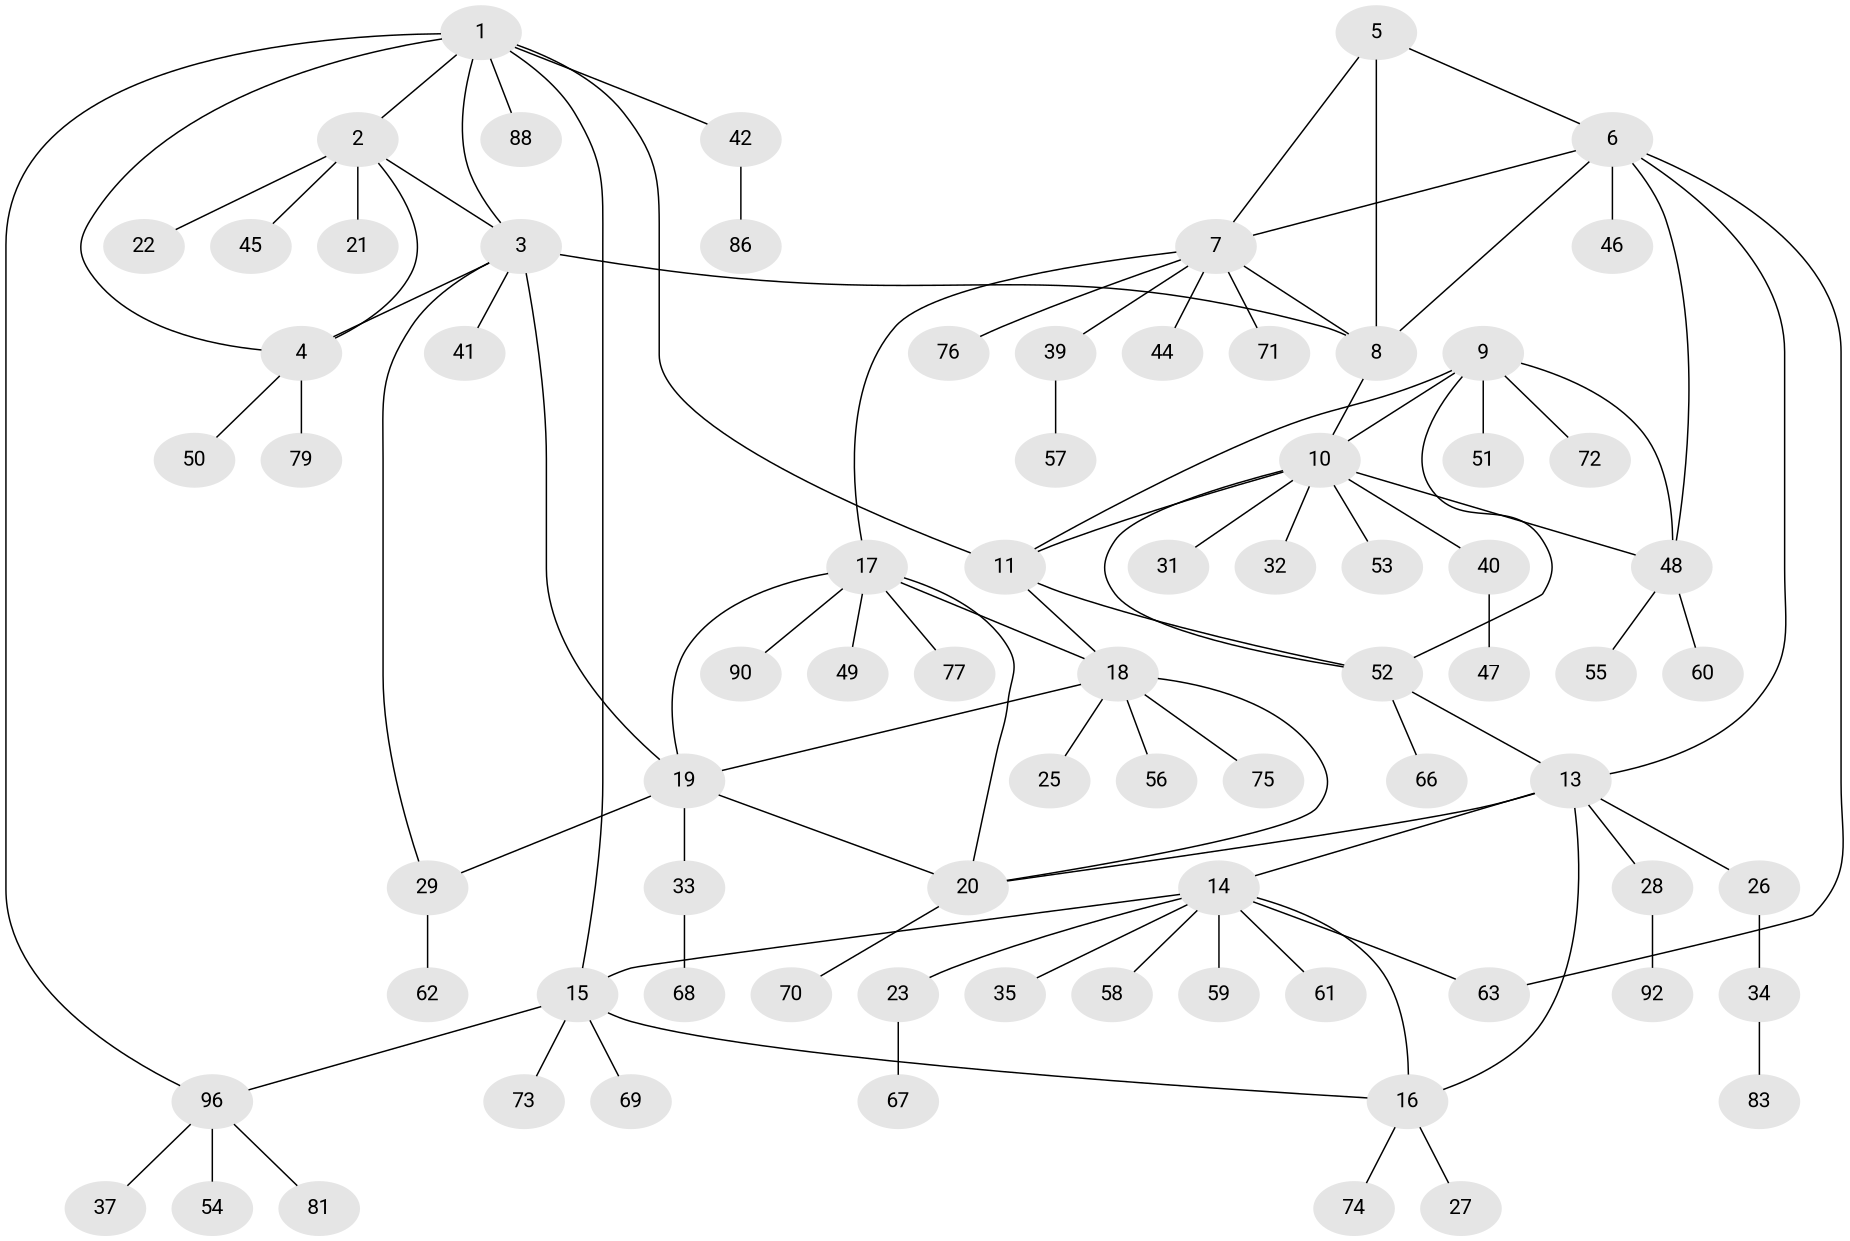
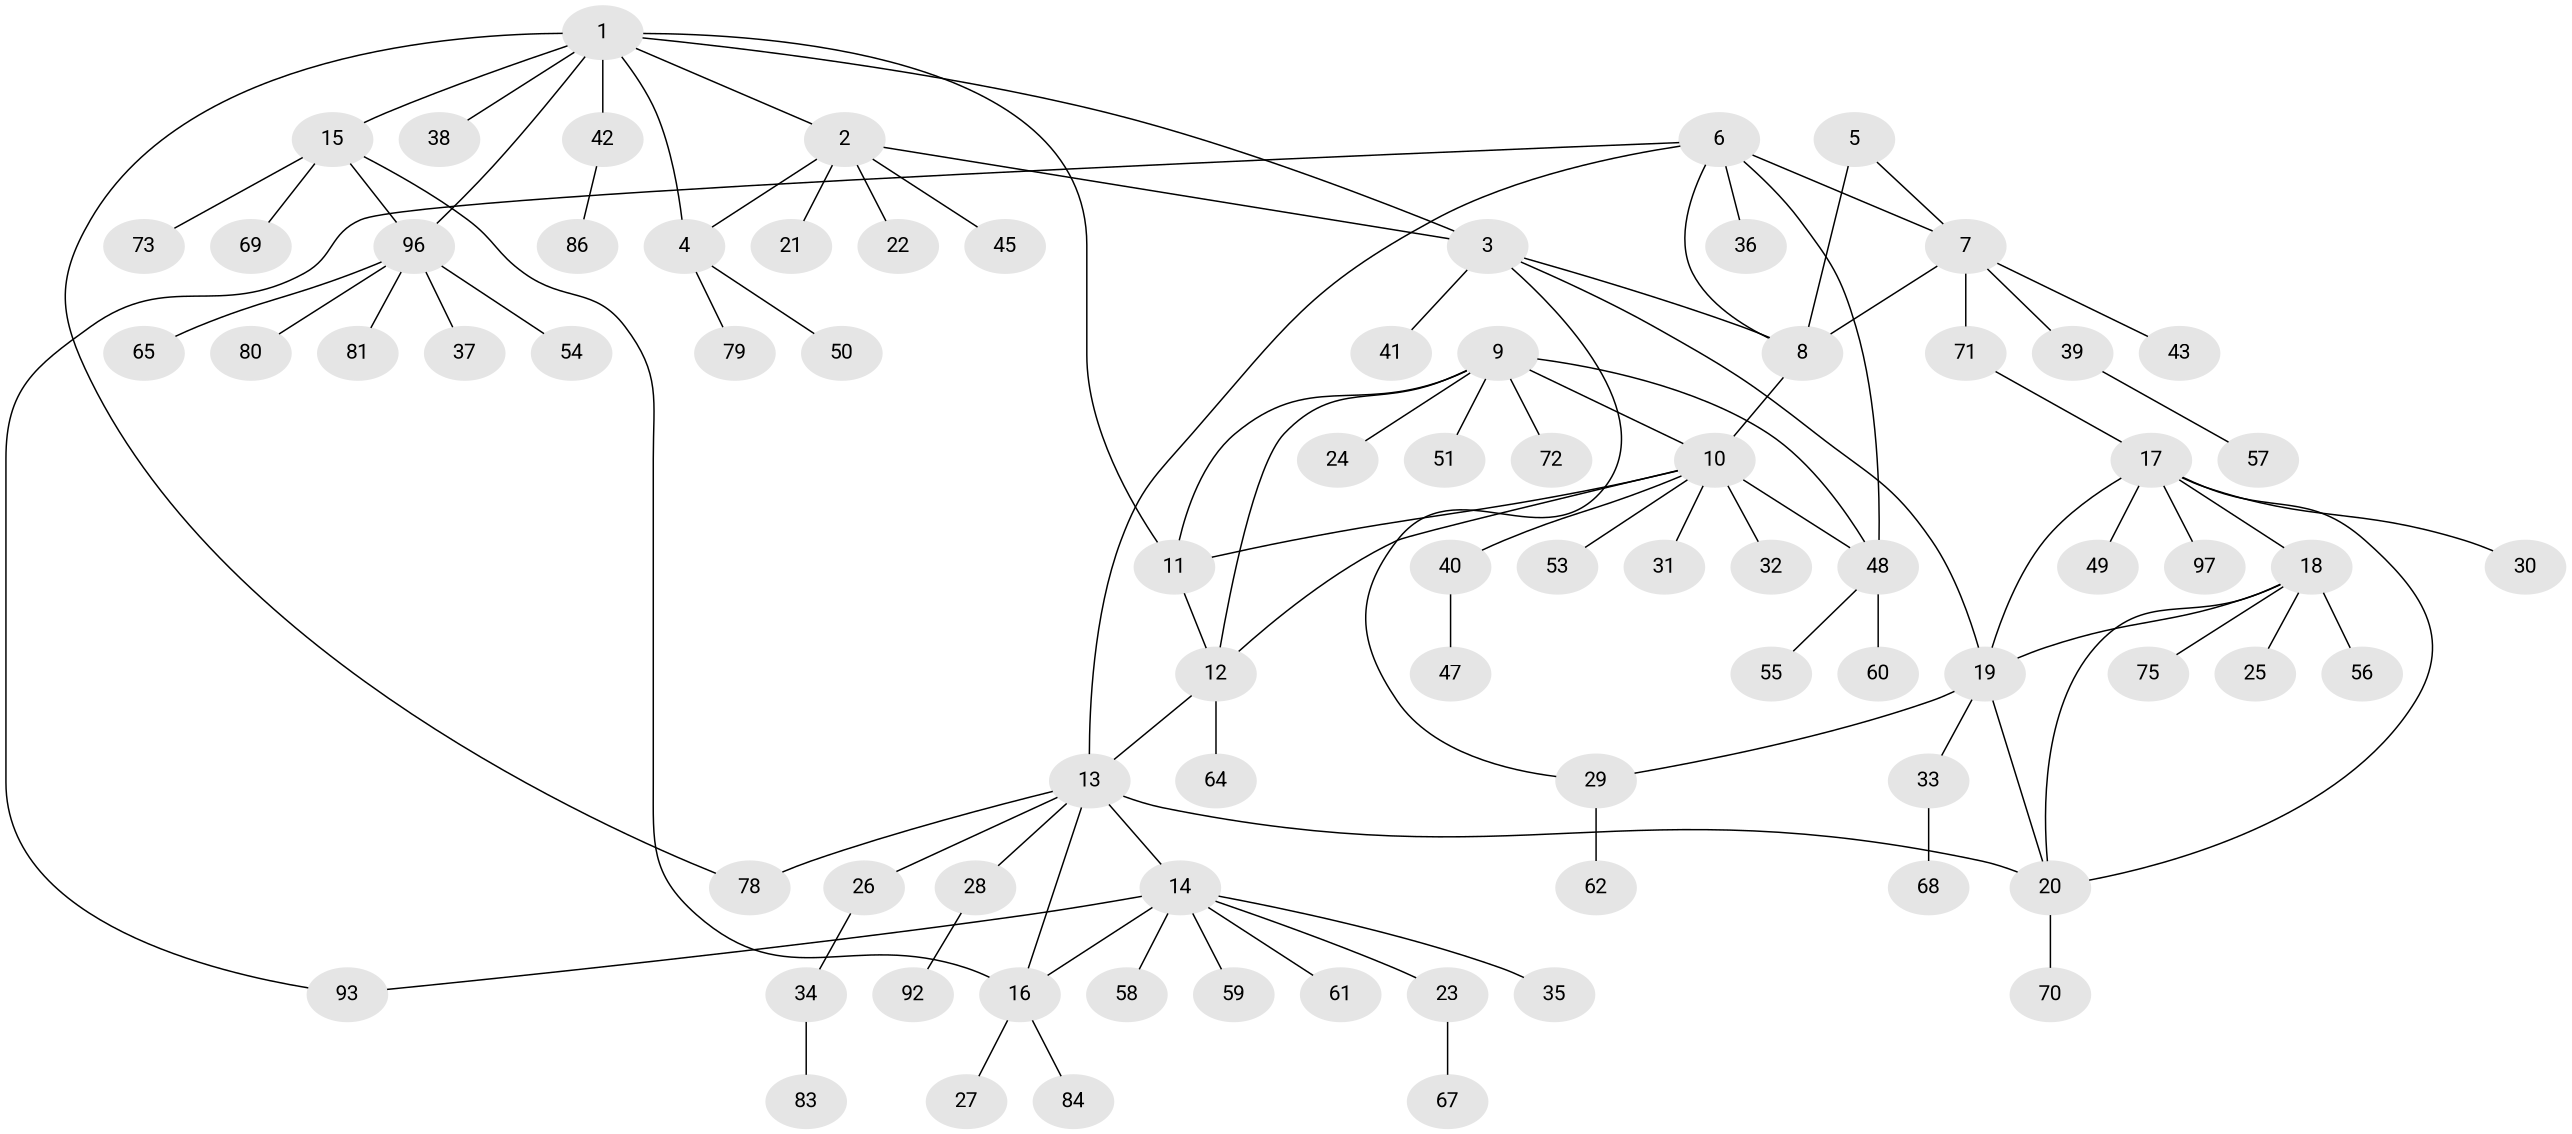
(1495, 86) -> none
(521, 140) -> (439, 140)
(1612, 246) -> (1746, 246)
(411, 300) -> none
(925, 307) -> (2059, 407)
none -> (144, 353)
none -> (251, 353)
(949, 353) -> none
(1163, 353) -> (2180, 353)
none -> (1338, 460)
(1062, 621) -> none
(741, 674) -> (2526, 567)
(955, 674) -> (2205, 567)
(1382, 674) -> (1216, 674)
(1427, 781) -> (1216, 781)
none -> (750, 888)
(922, 928) -> none
(1489, 995) -> (347, 995)
(1354, 1209) -> (1073, 1102)
